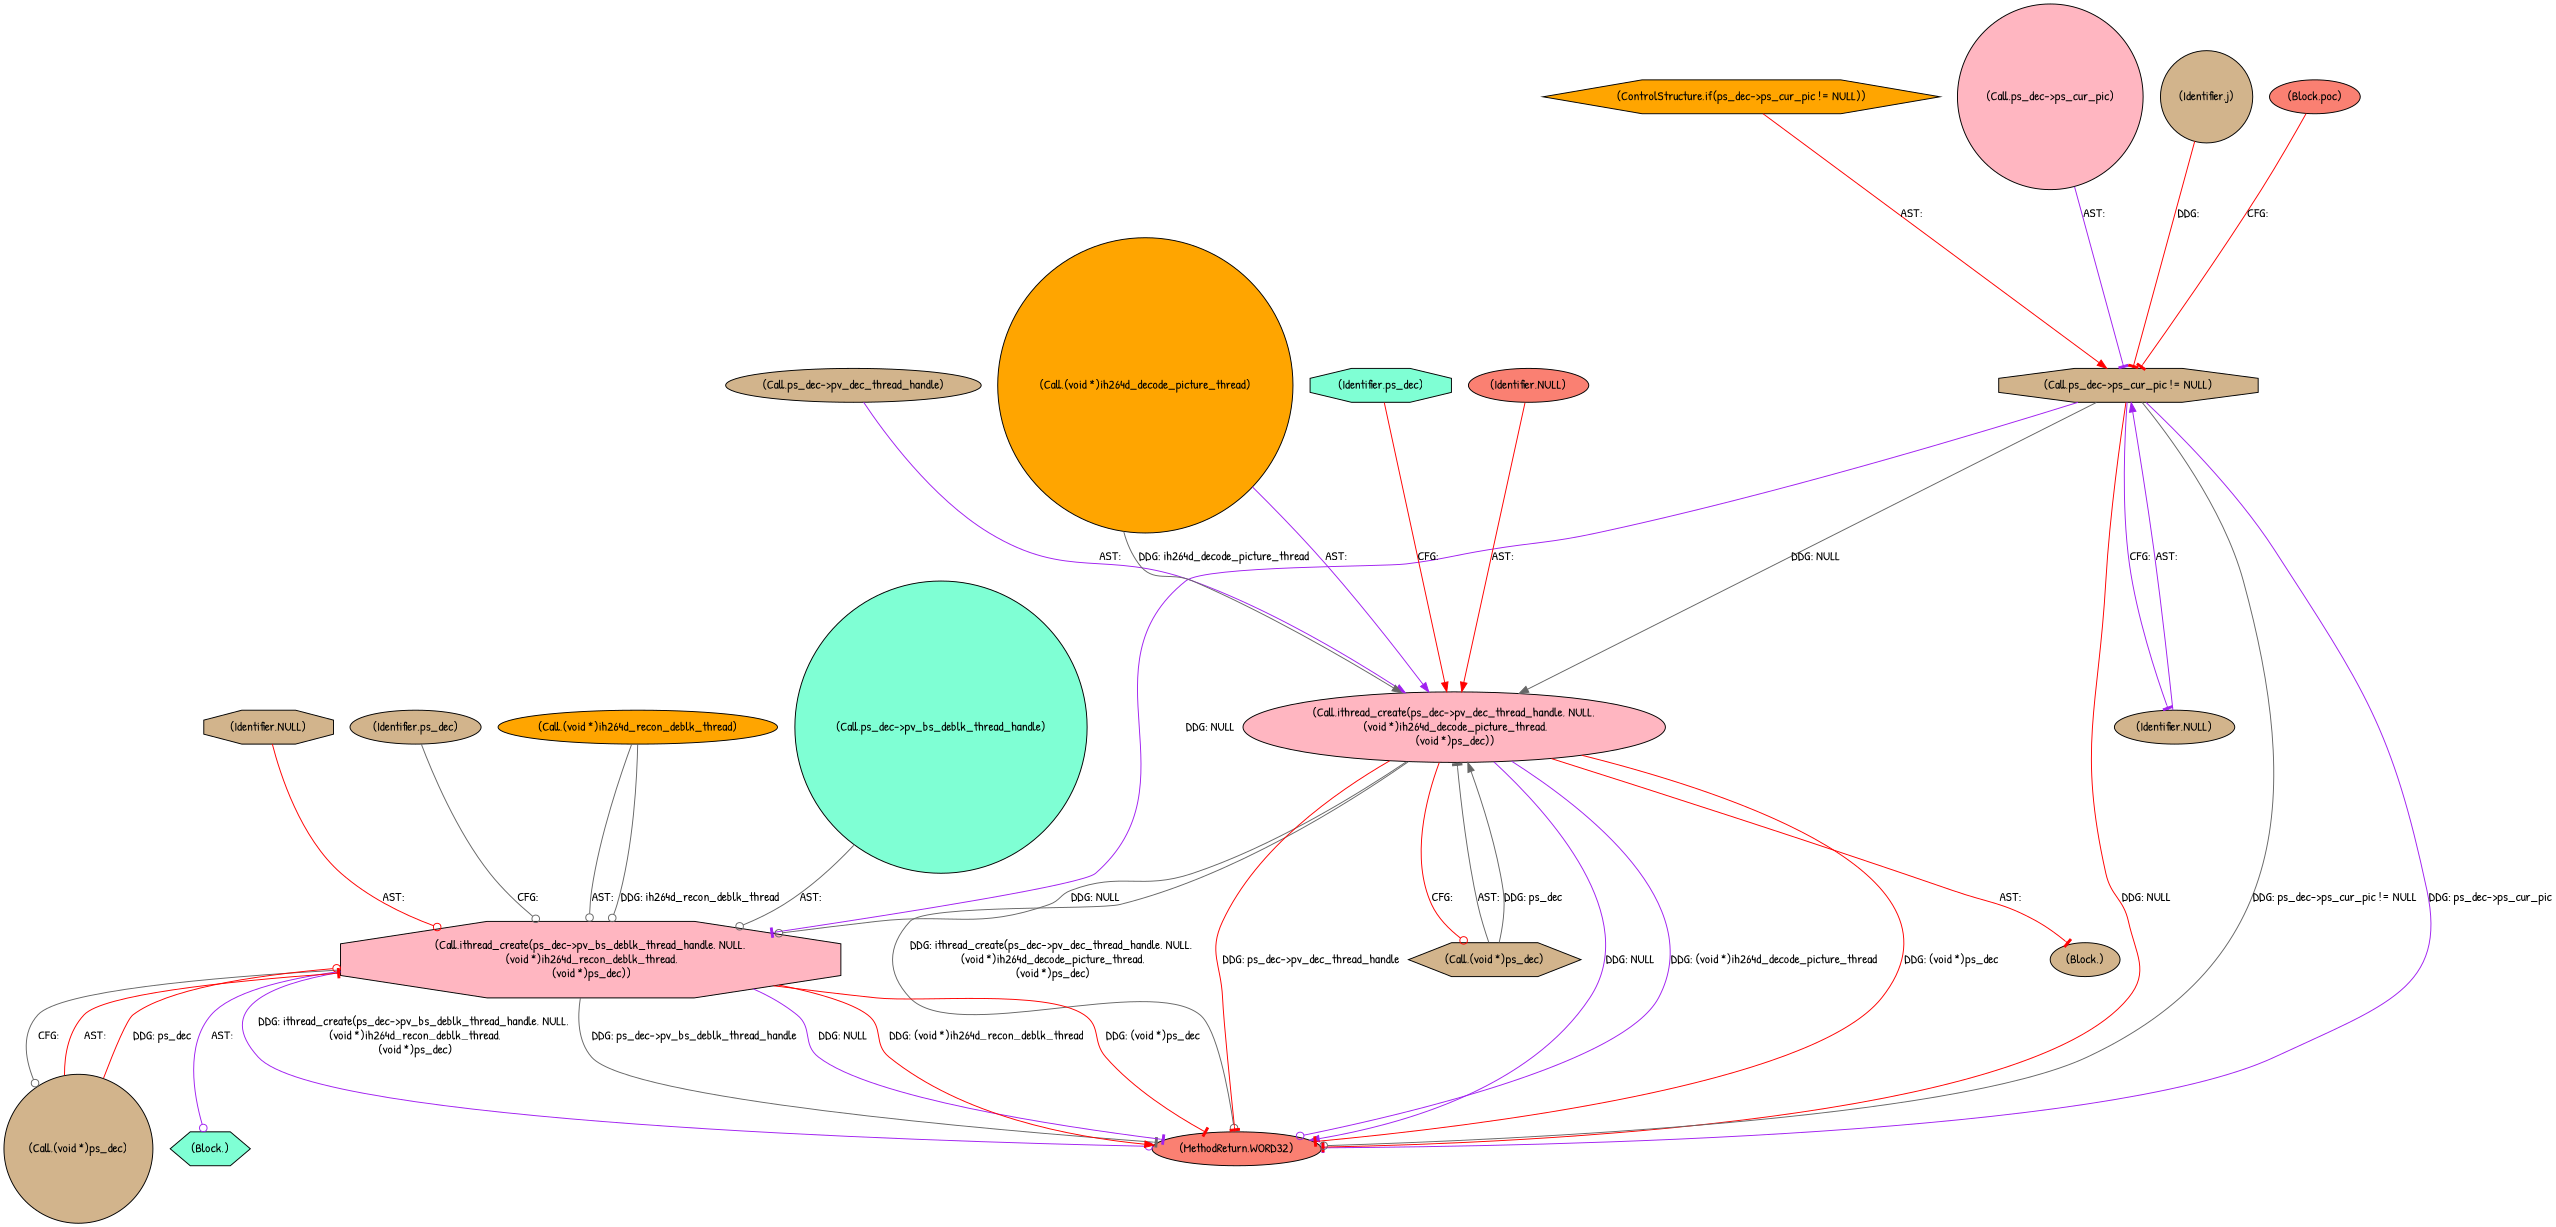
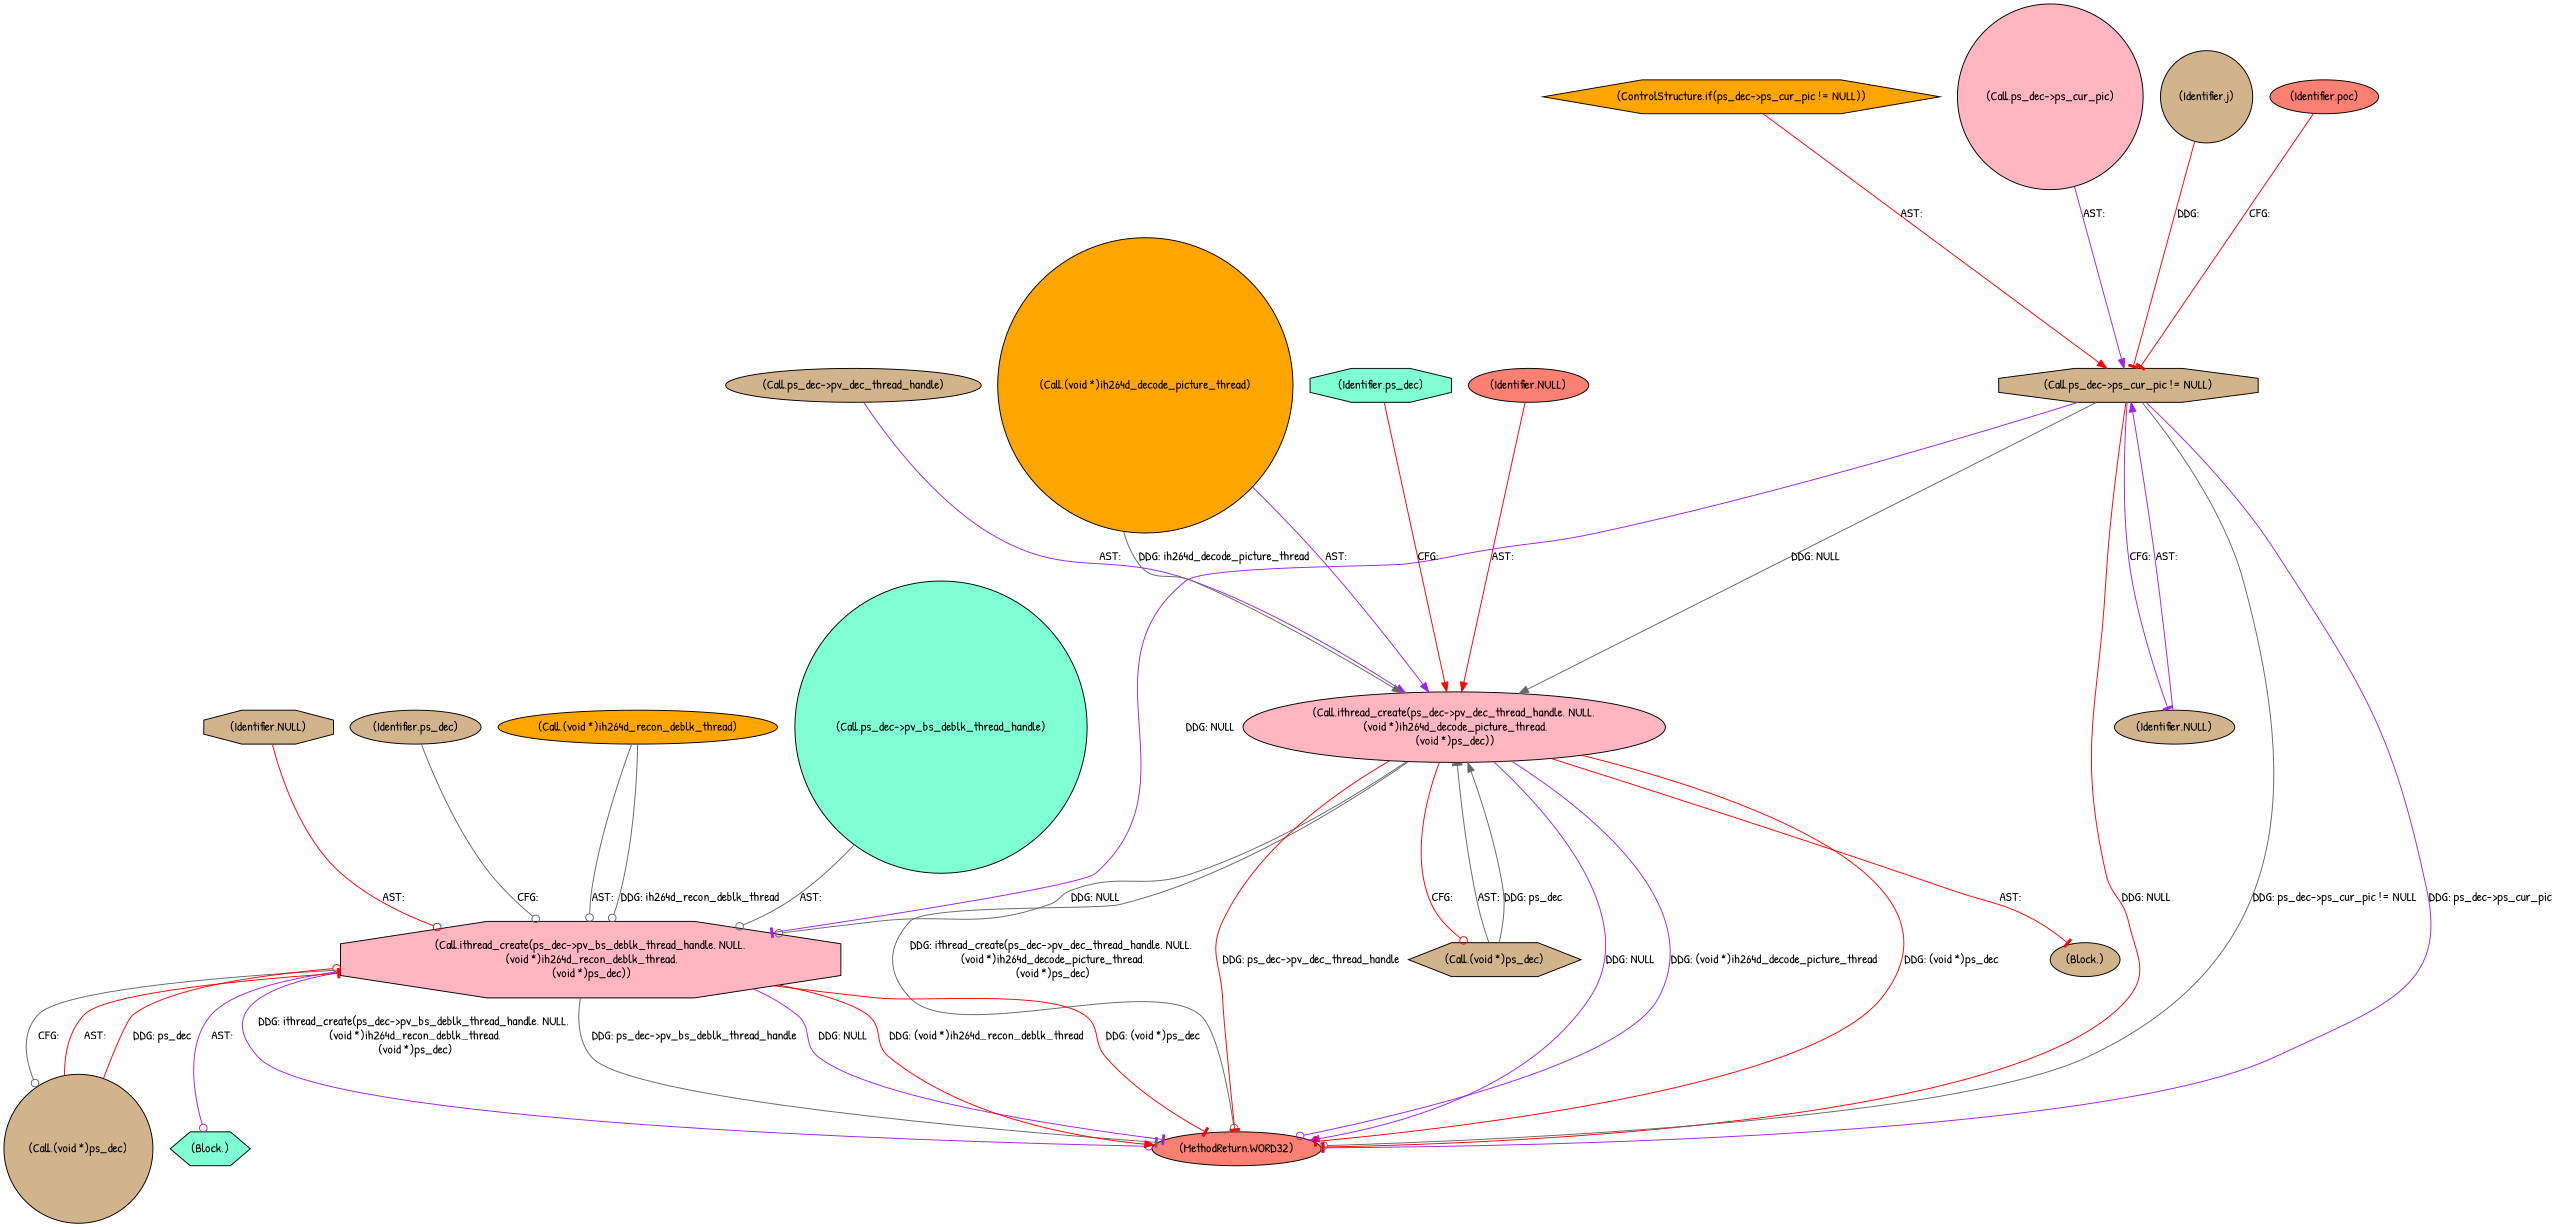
(2315, 97) -> (2324, 97)
(2099, 275) -> (2098, 273)
